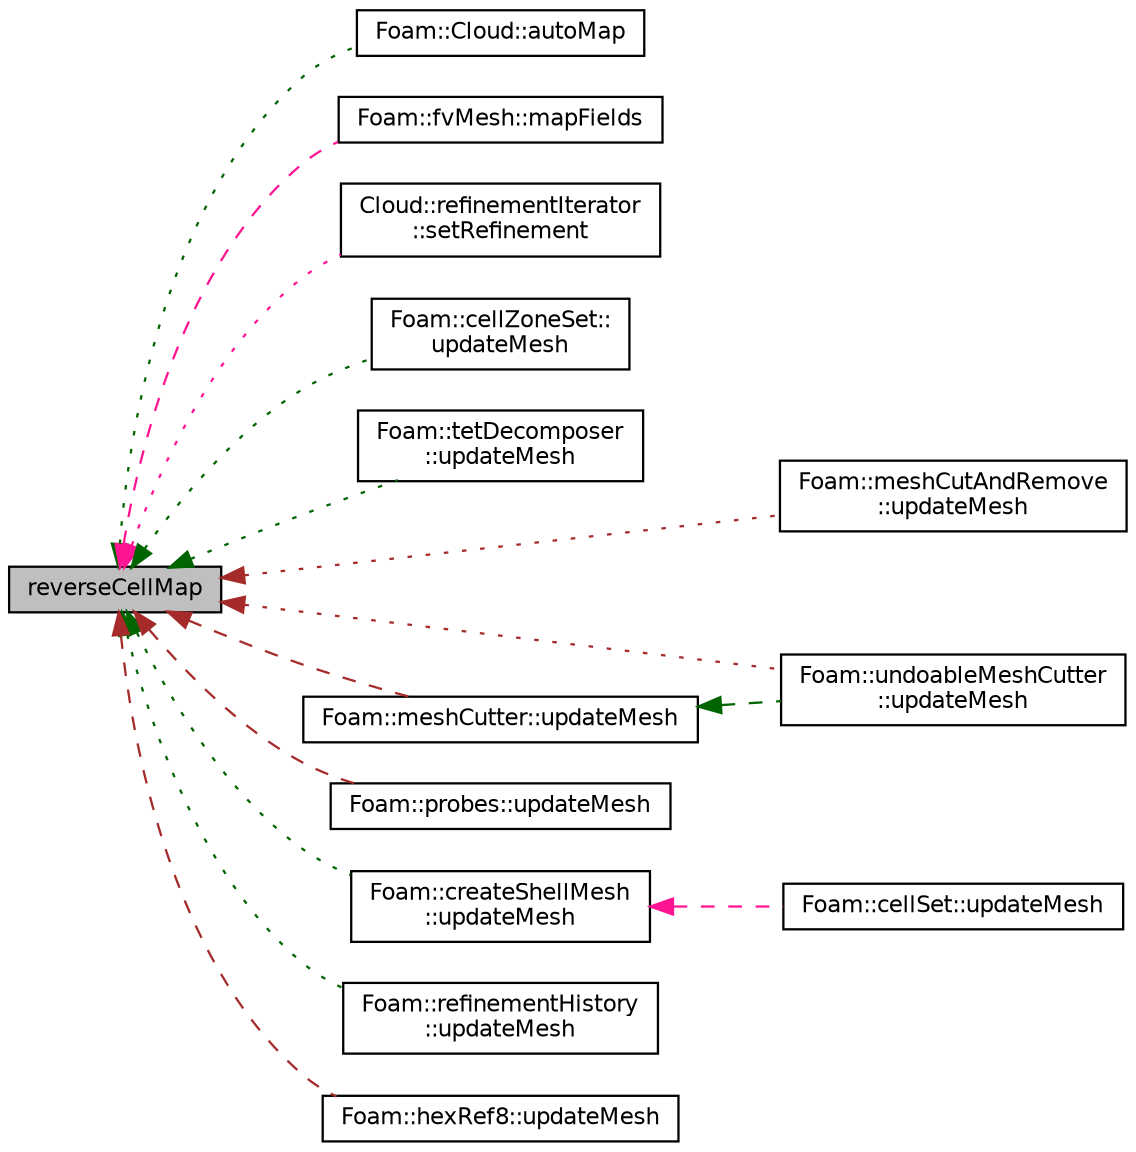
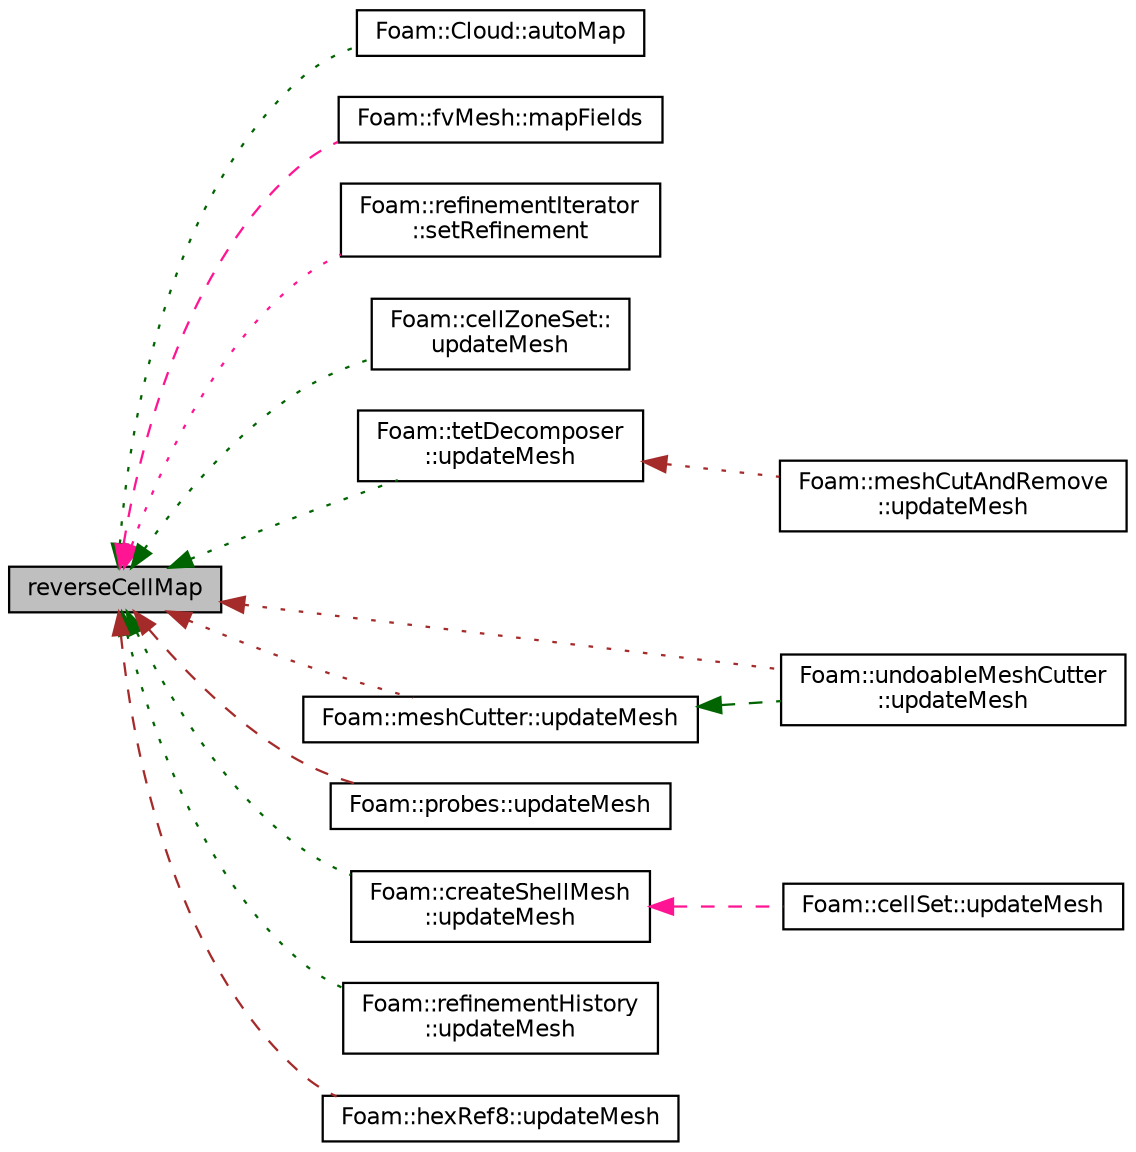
(501, 220) -> (501, 220)
(512, 545) -> (723, 471)
(299, 663) -> (299, 663)
